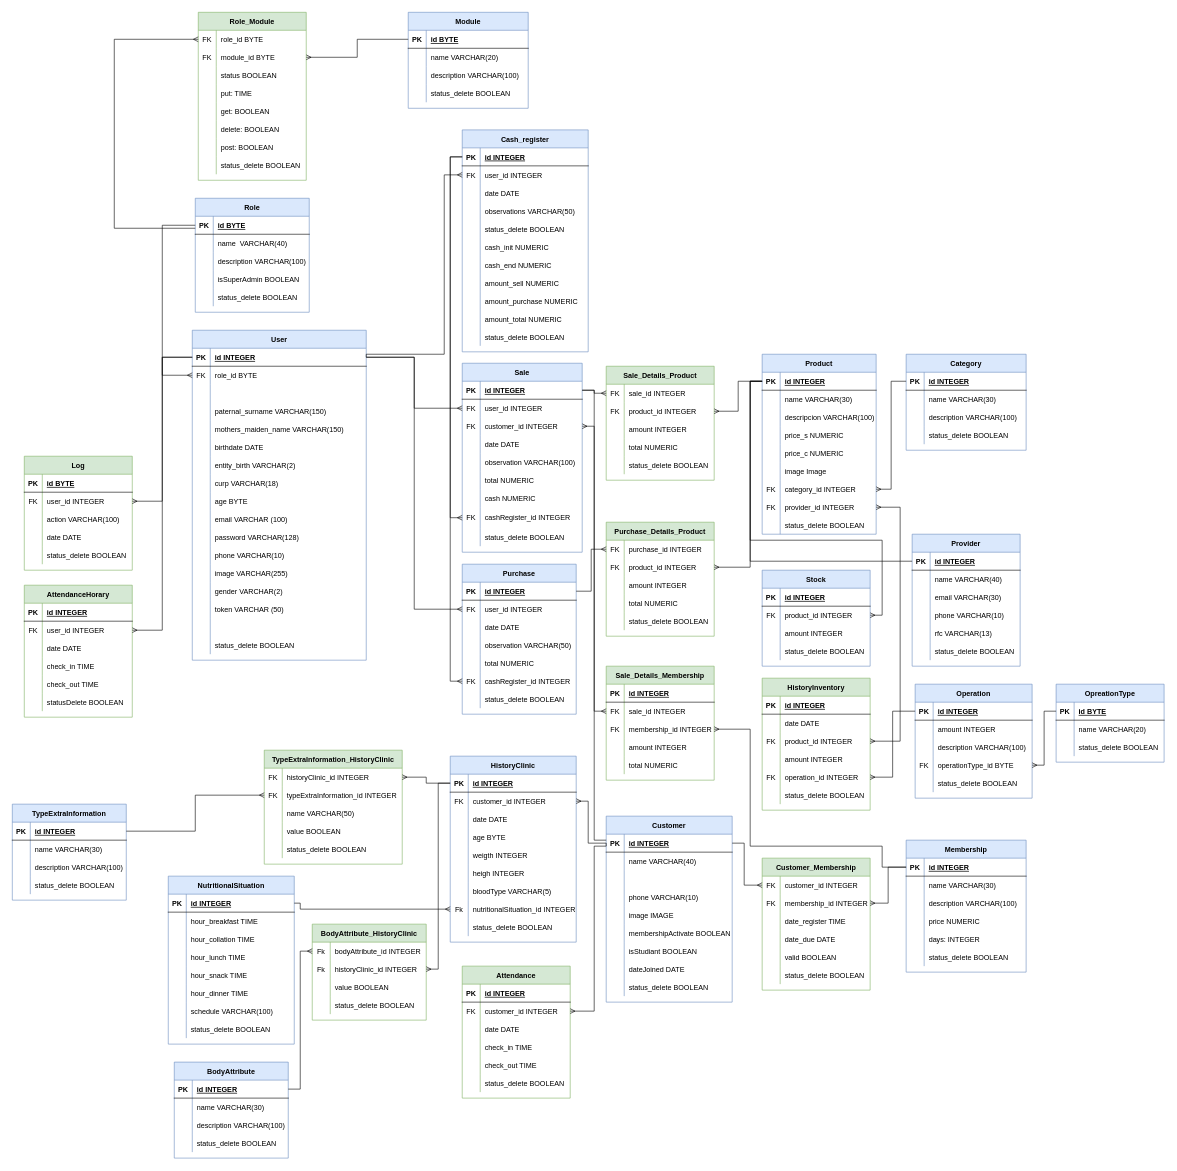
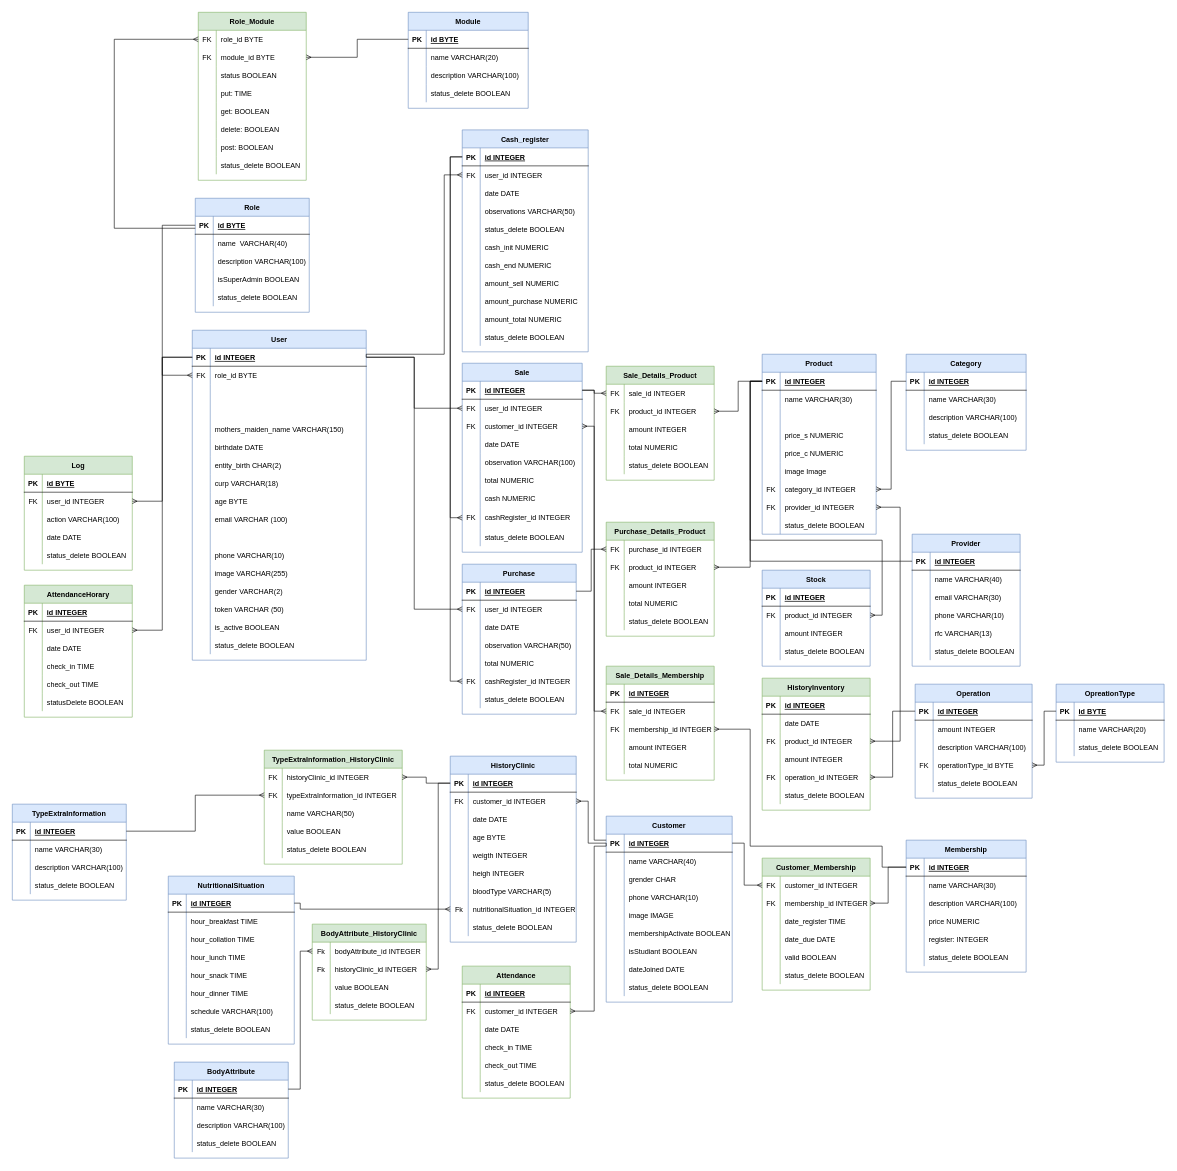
(288, 411) -> none
(828, 417) -> none
(258, 466) -> (252, 466)
(288, 537) -> none
none -> (288, 627)
none -> (678, 879)
(953, 940) -> (960, 940)
